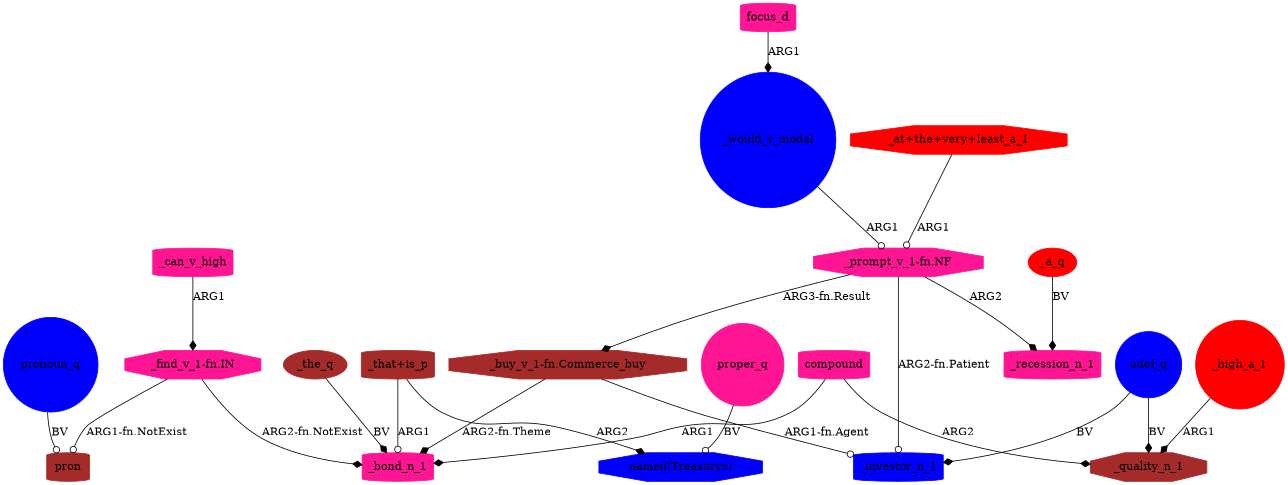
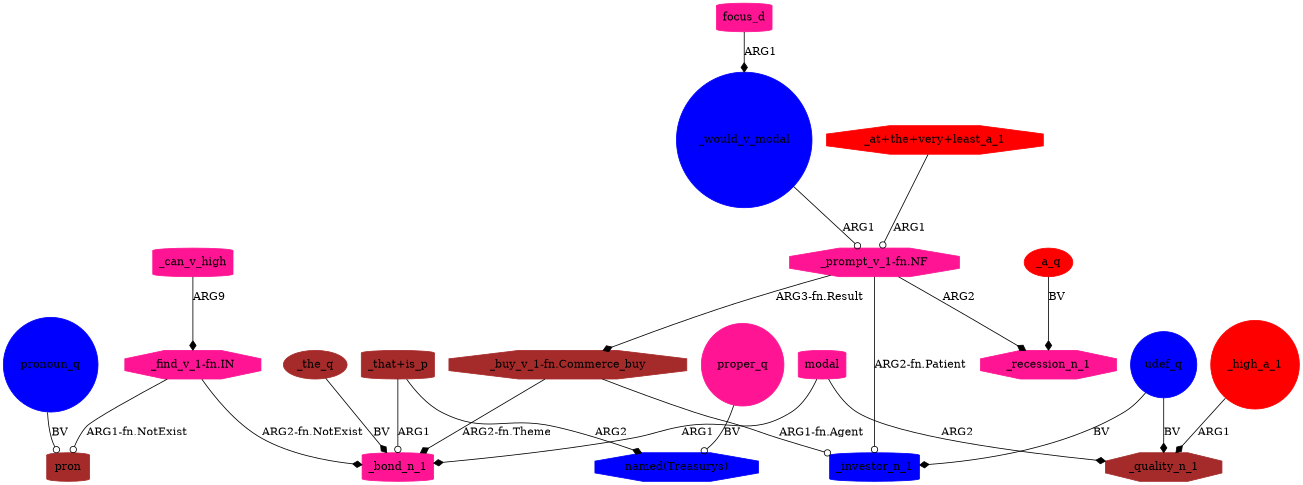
(209, 297) -> (209, 297)
(834, 365) -> (822, 365)
(1052, 365) -> (1049, 365)
